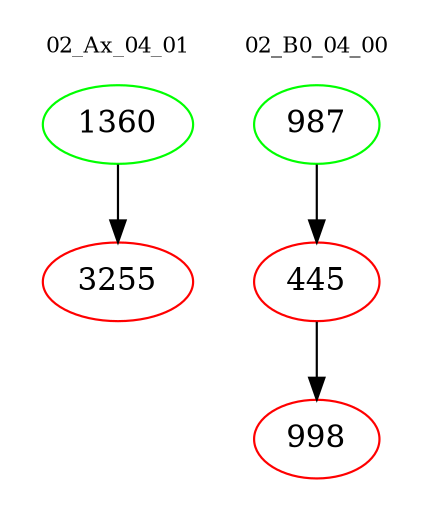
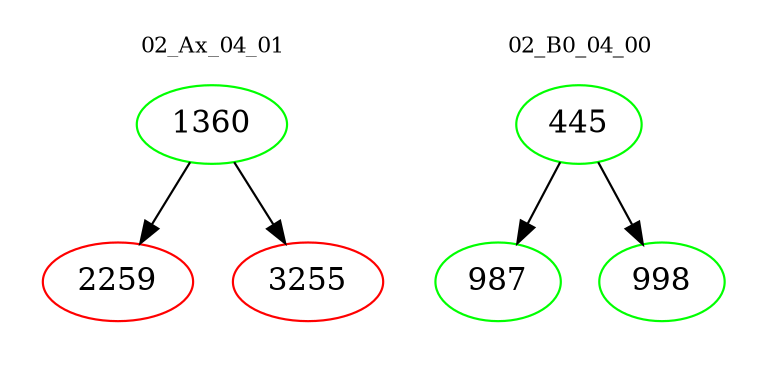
(317, 192) -> (544, 193)
none -> (118, 282)
(317, 282) -> (579, 125)
(317, 439) -> (662, 282)
